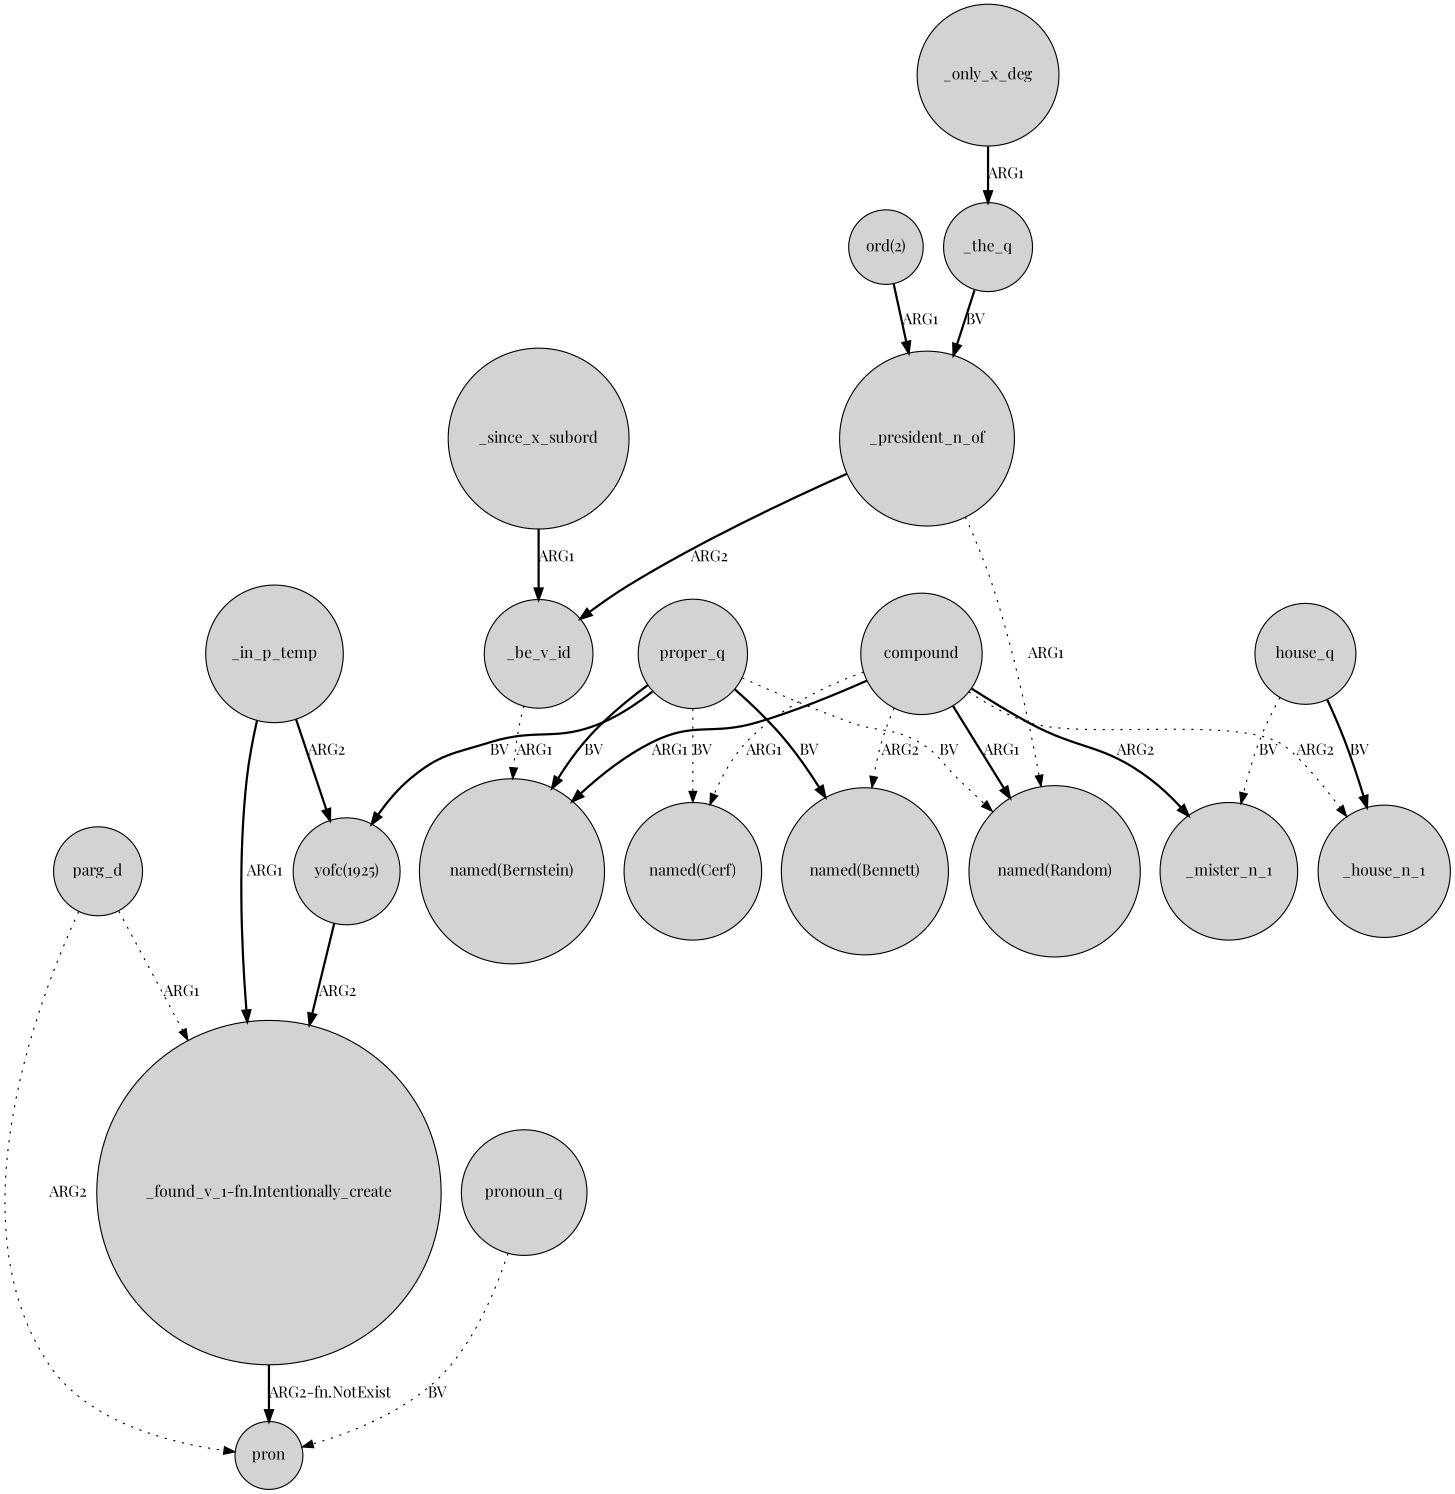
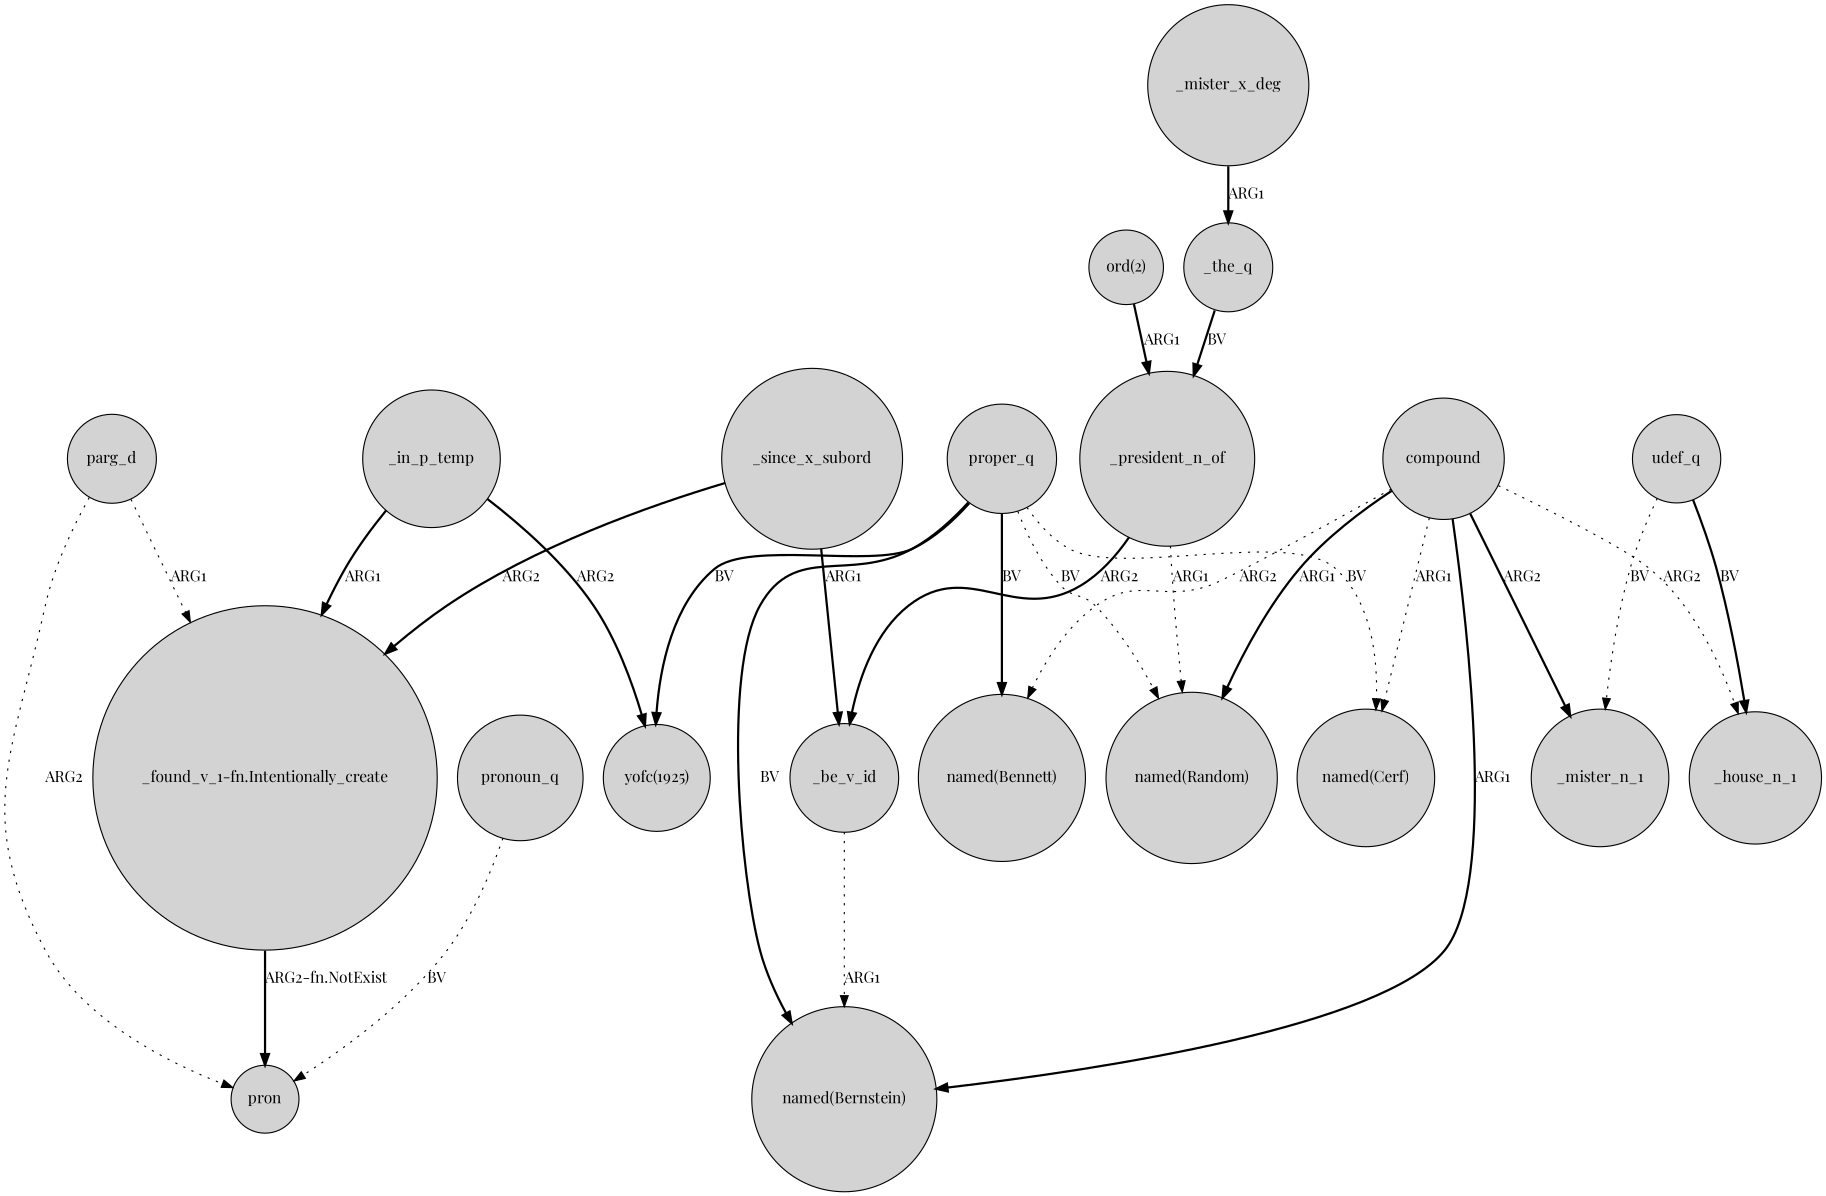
(988, 75) -> (1228, 85)
(1305, 654) -> (1677, 459)
(323, 969) -> (560, 544)
